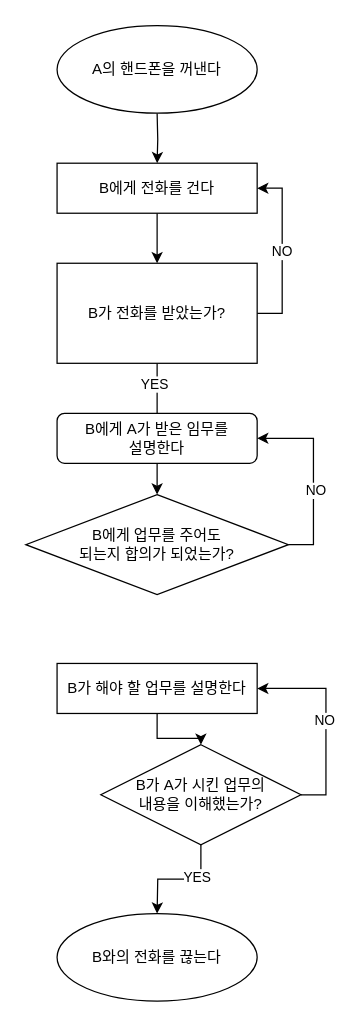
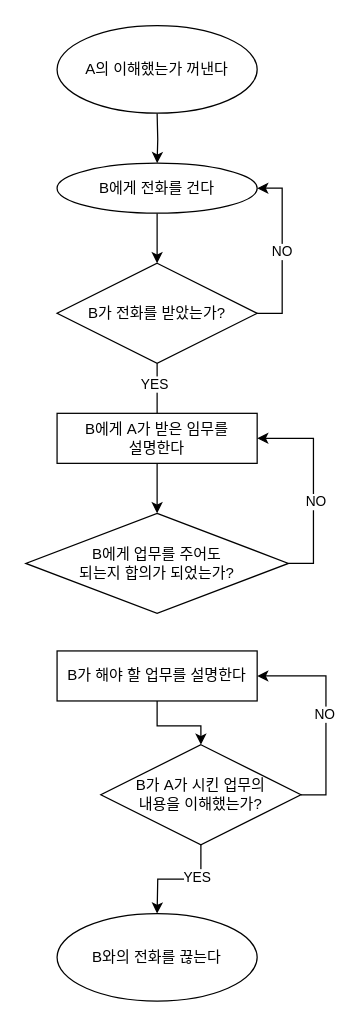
(157, 69) -> (157, 69)
(157, 188) -> (157, 188)
(157, 313) -> (157, 313)
(157, 438) -> (157, 438)
(157, 544) -> (157, 563)
(157, 688) -> (157, 676)
